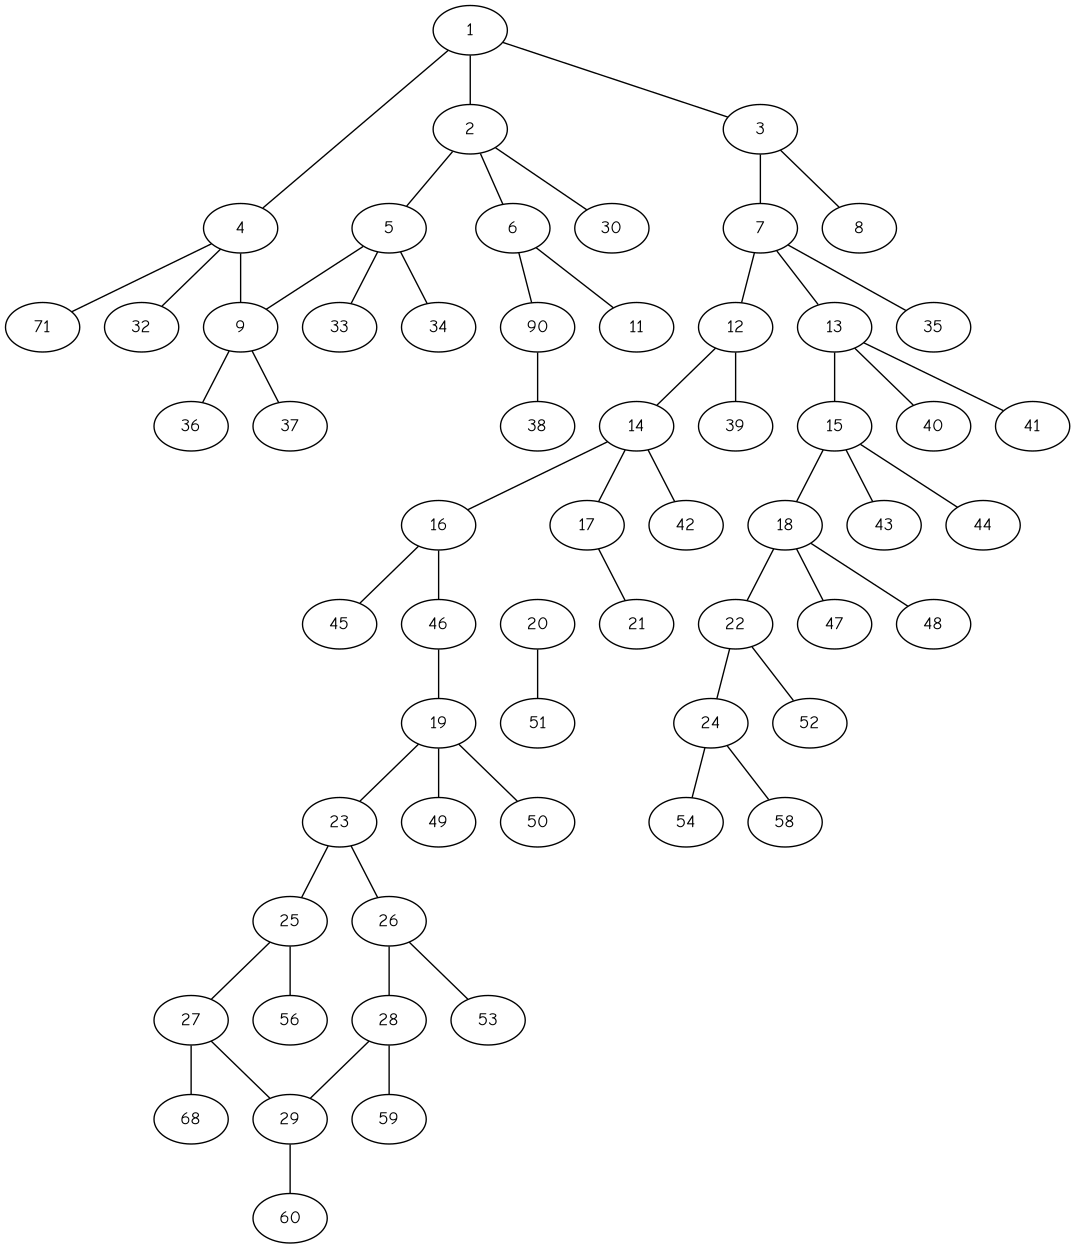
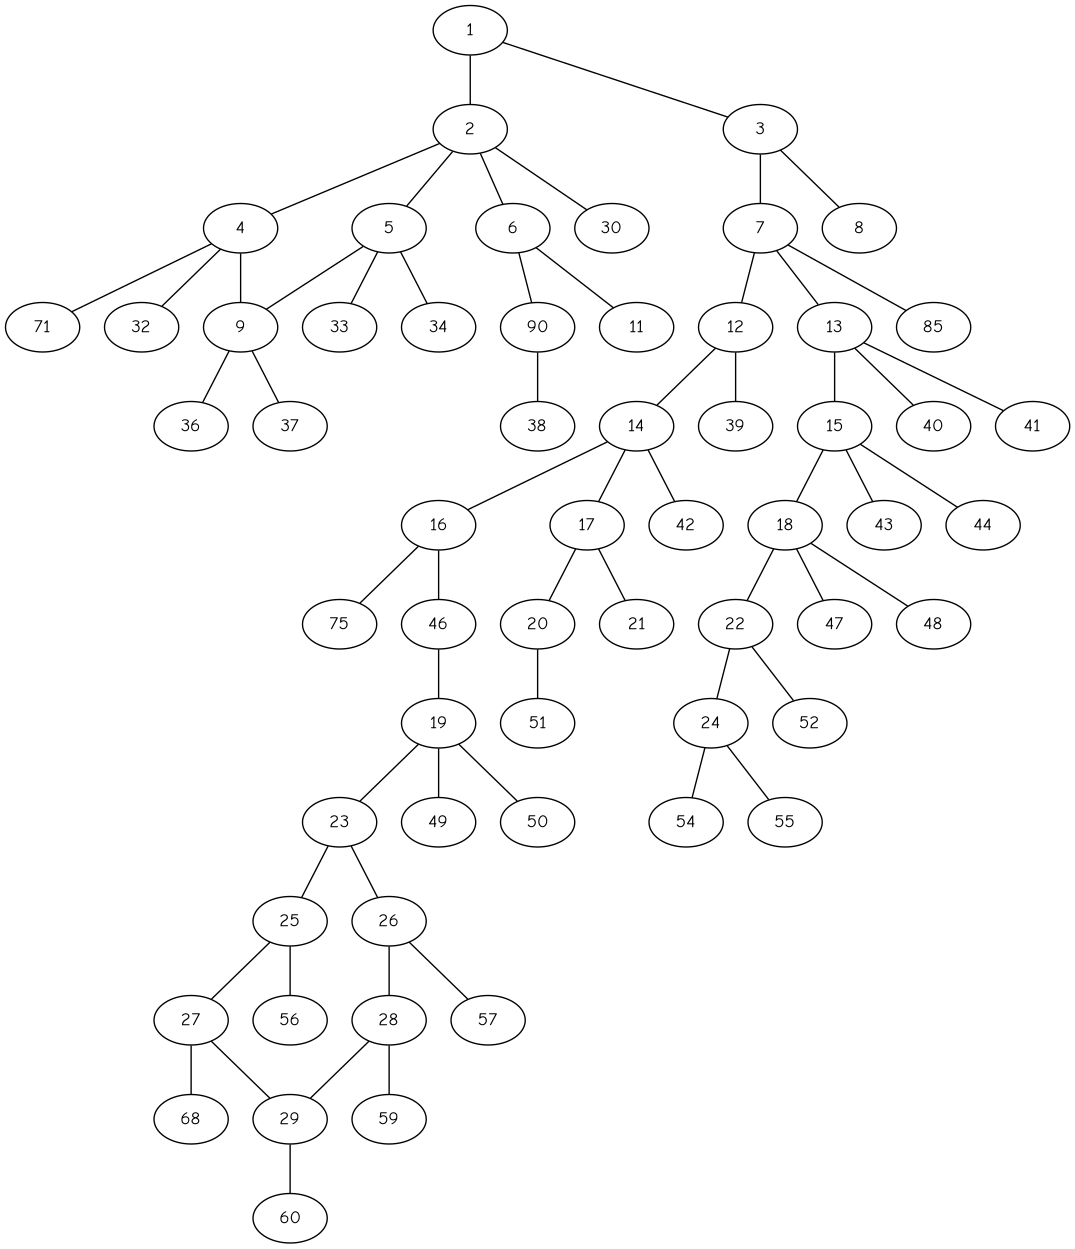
(356, 129) -> (355, 179)
(934, 327) -> (934, 327)
none -> (562, 575)
(340, 624) -> (340, 624)
(785, 822) -> (785, 822)
(488, 1020) -> (488, 1020)
